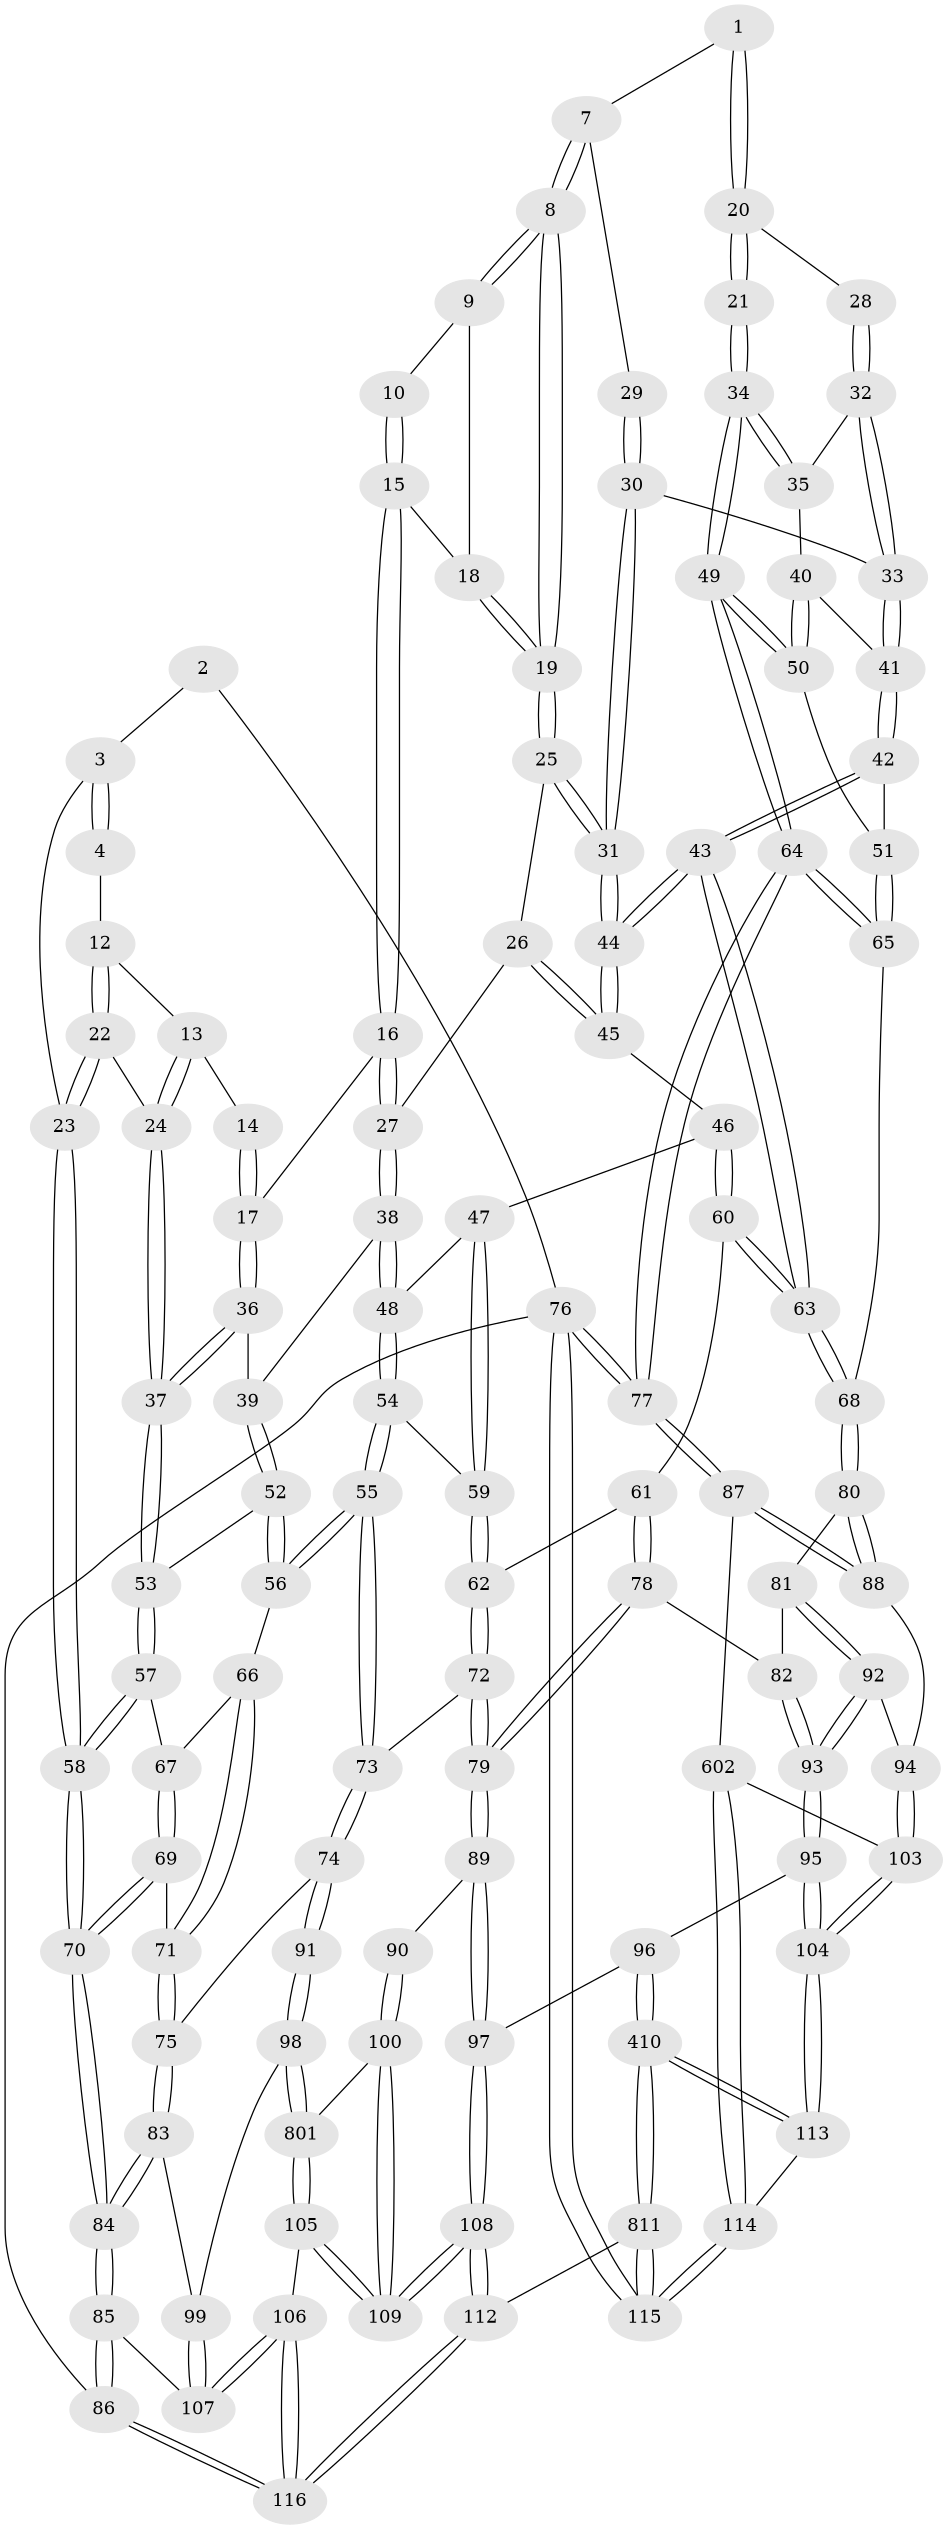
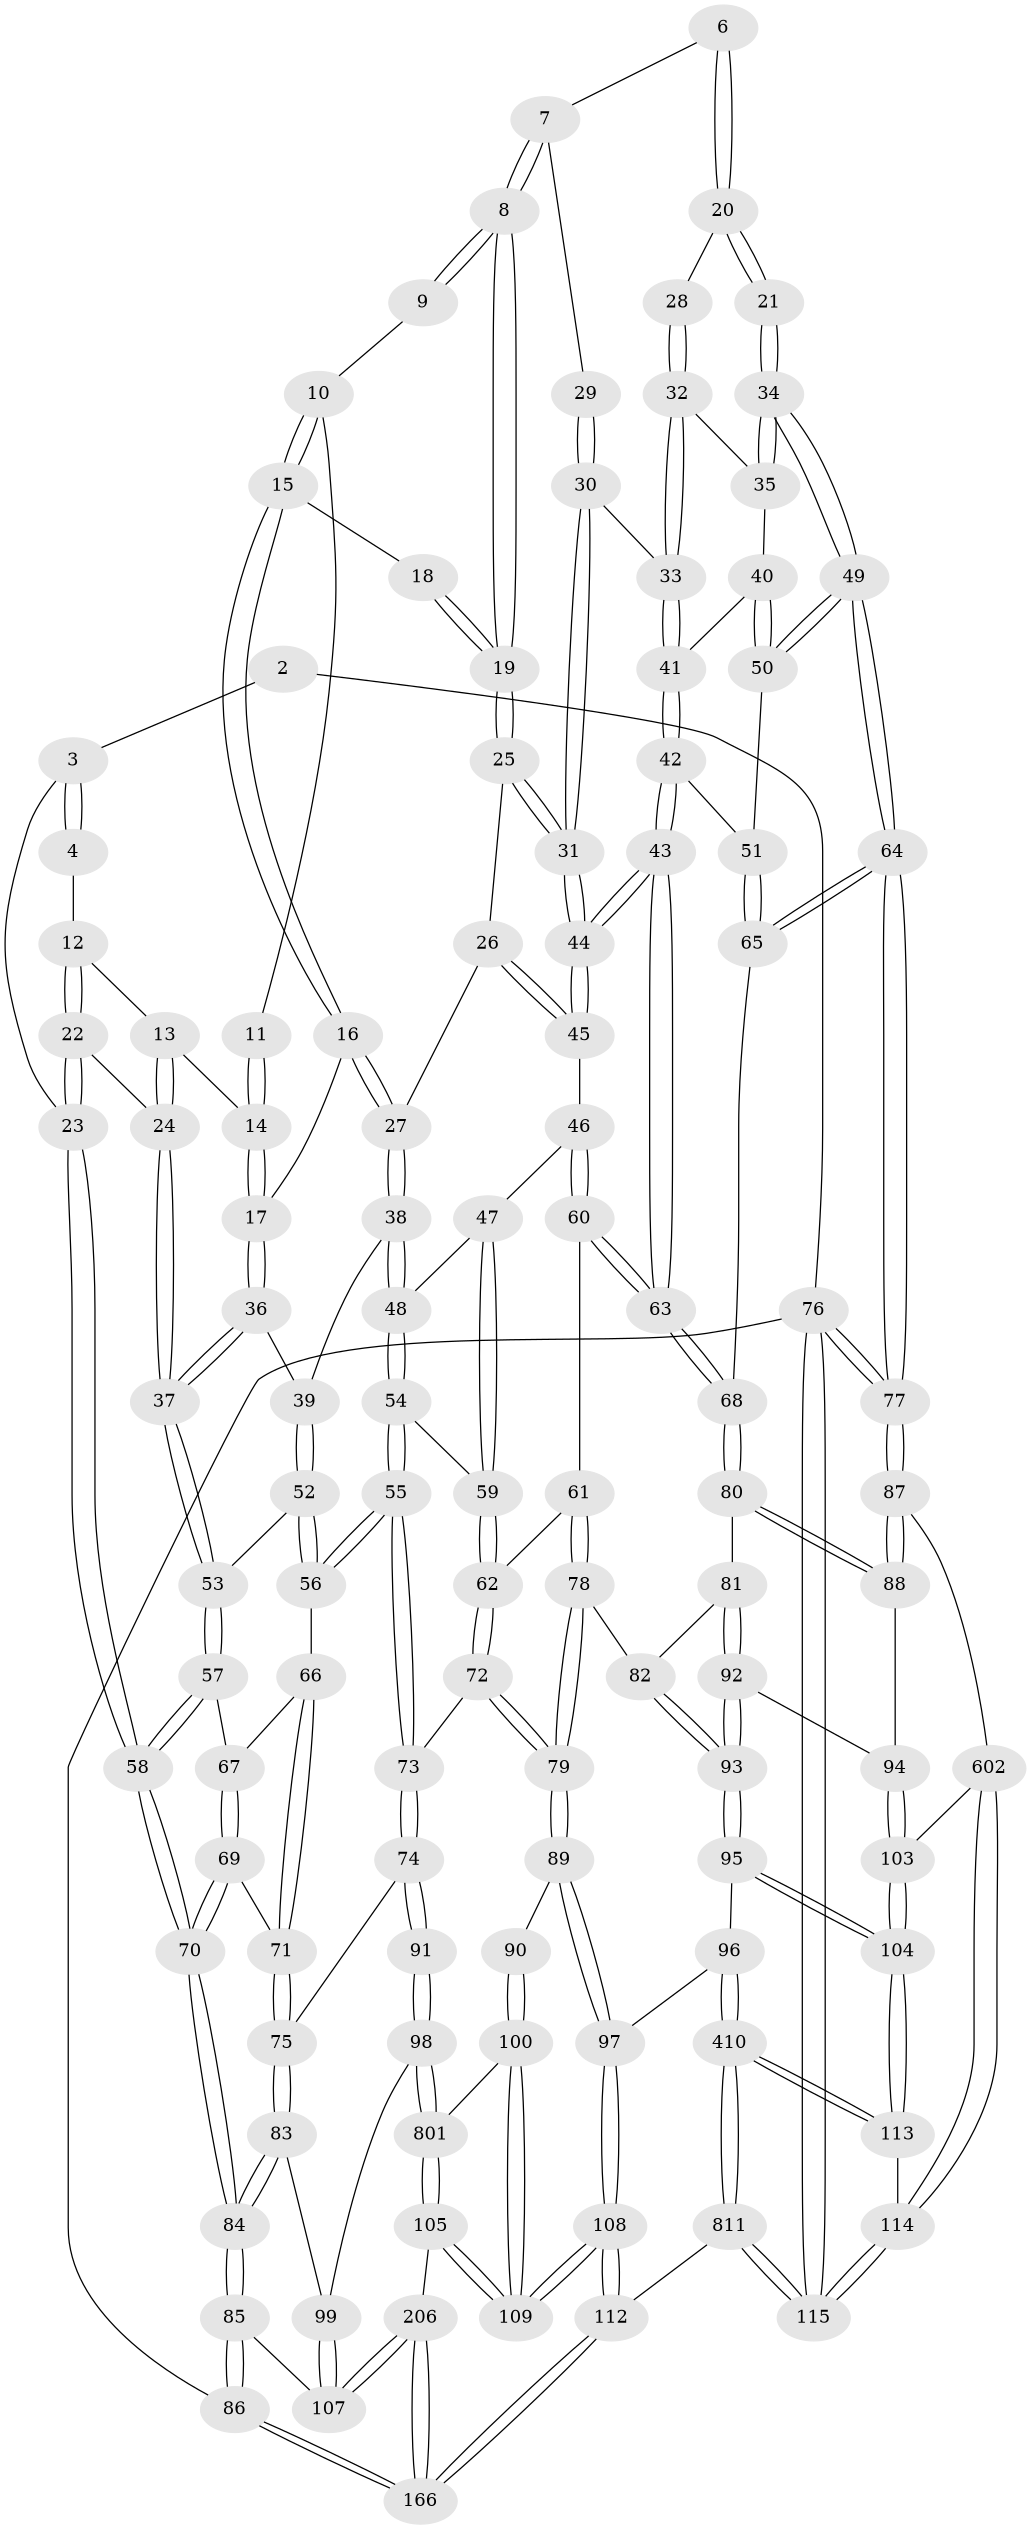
(739, 28) -> (723, 28)
(469, 440) -> none
none -> (257, 1036)
(290, 2318) -> (421, 2318)
(290, 2501) -> (421, 2501)
